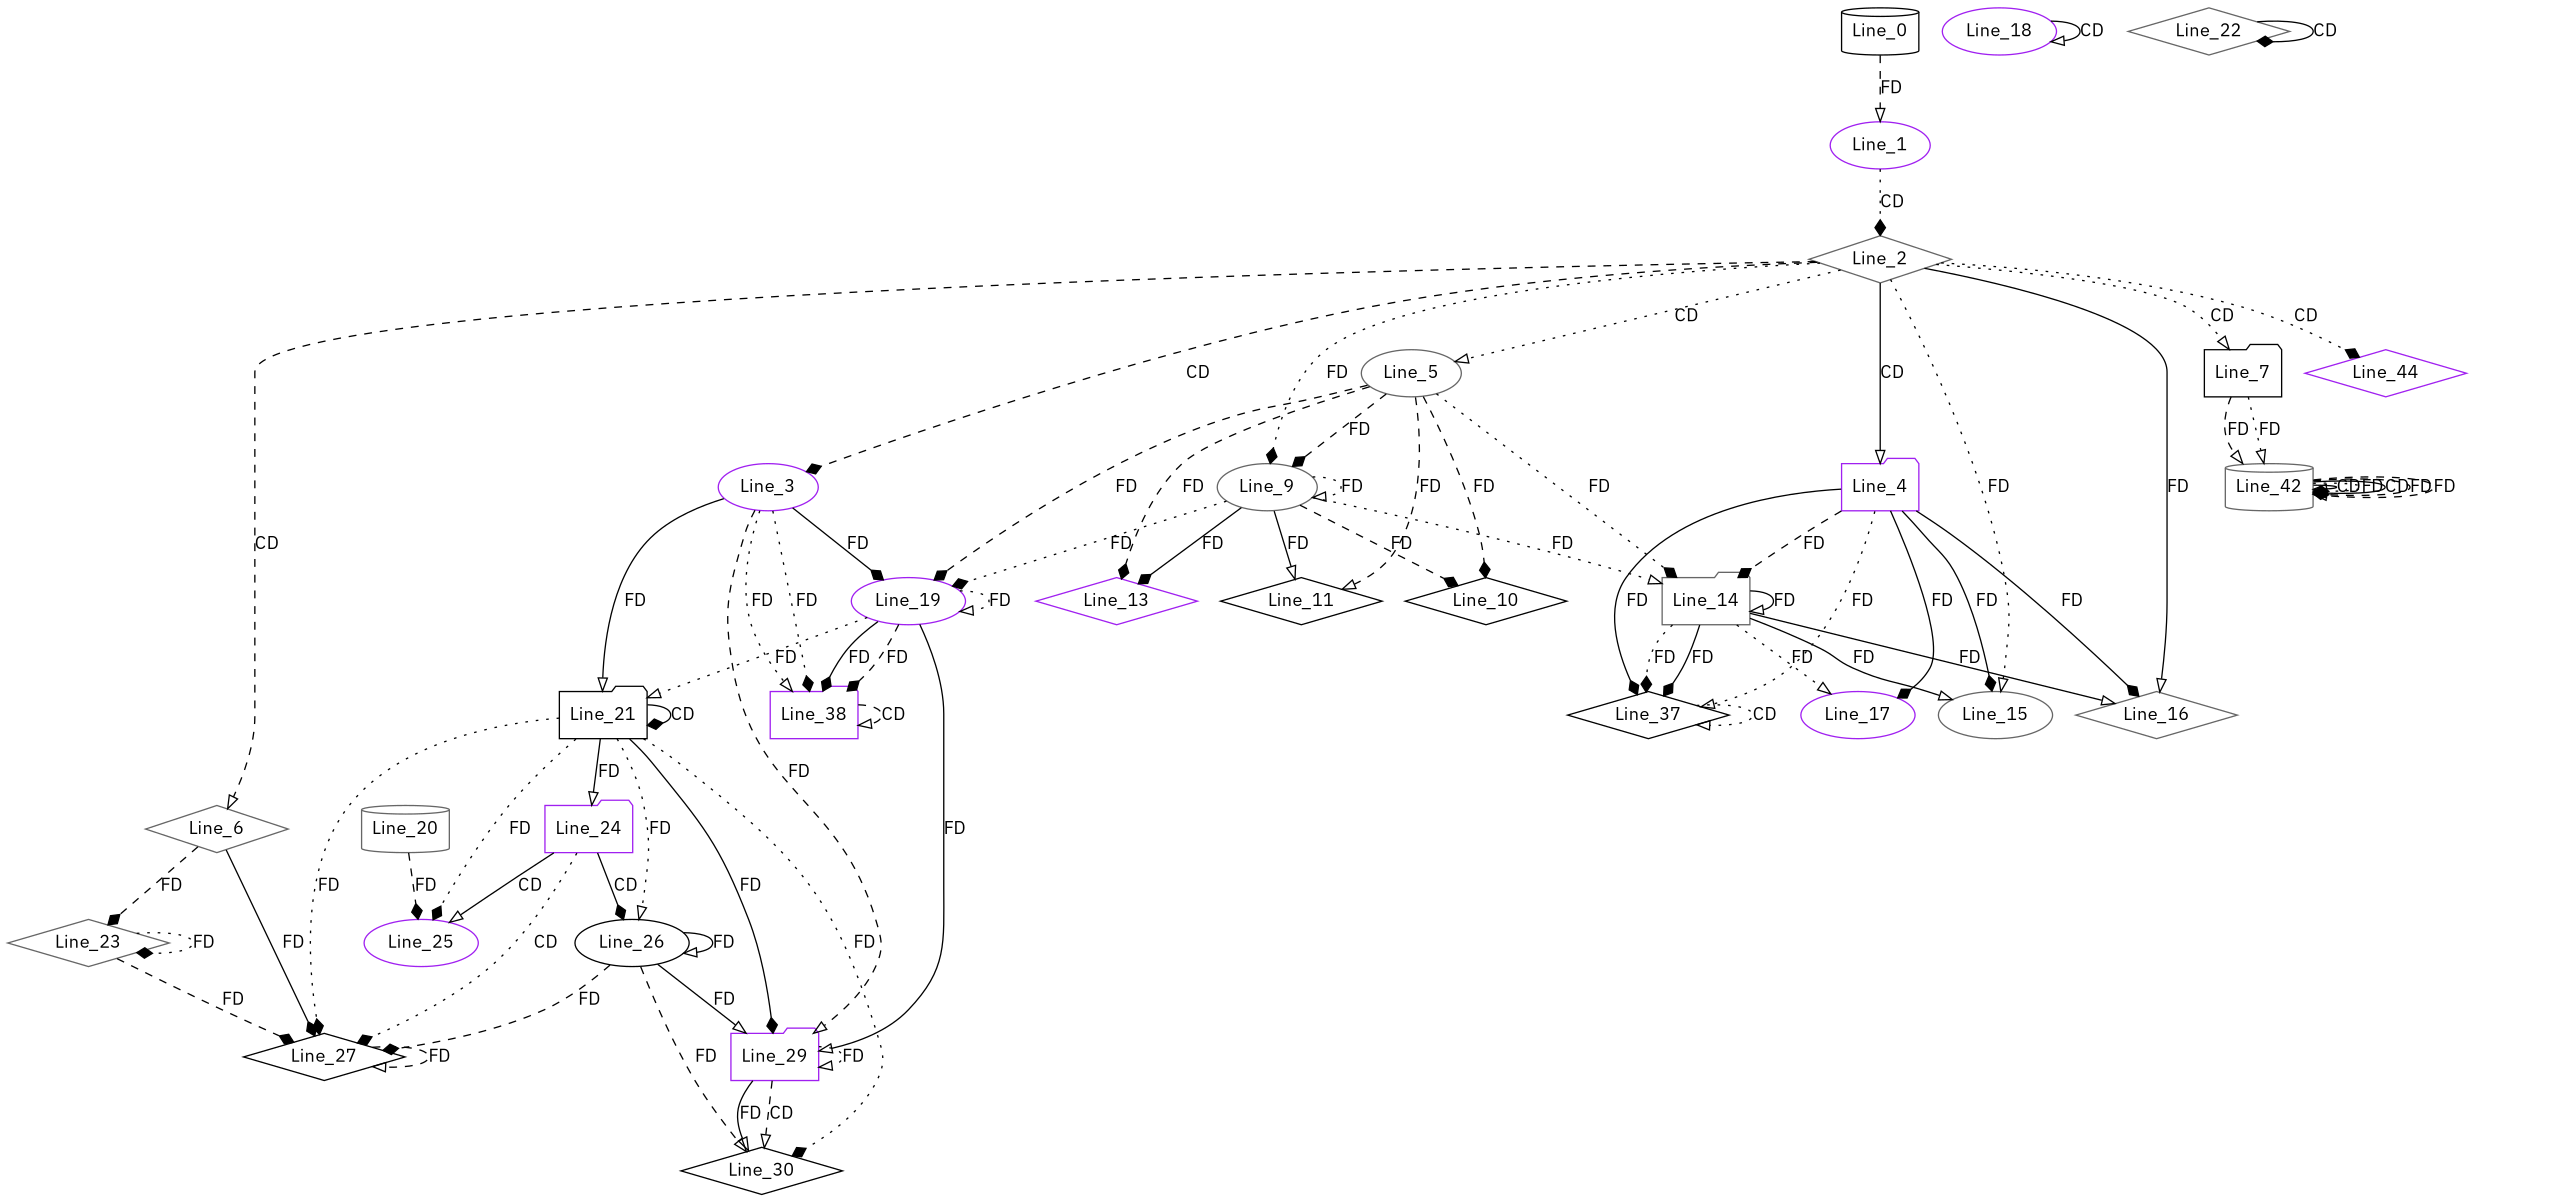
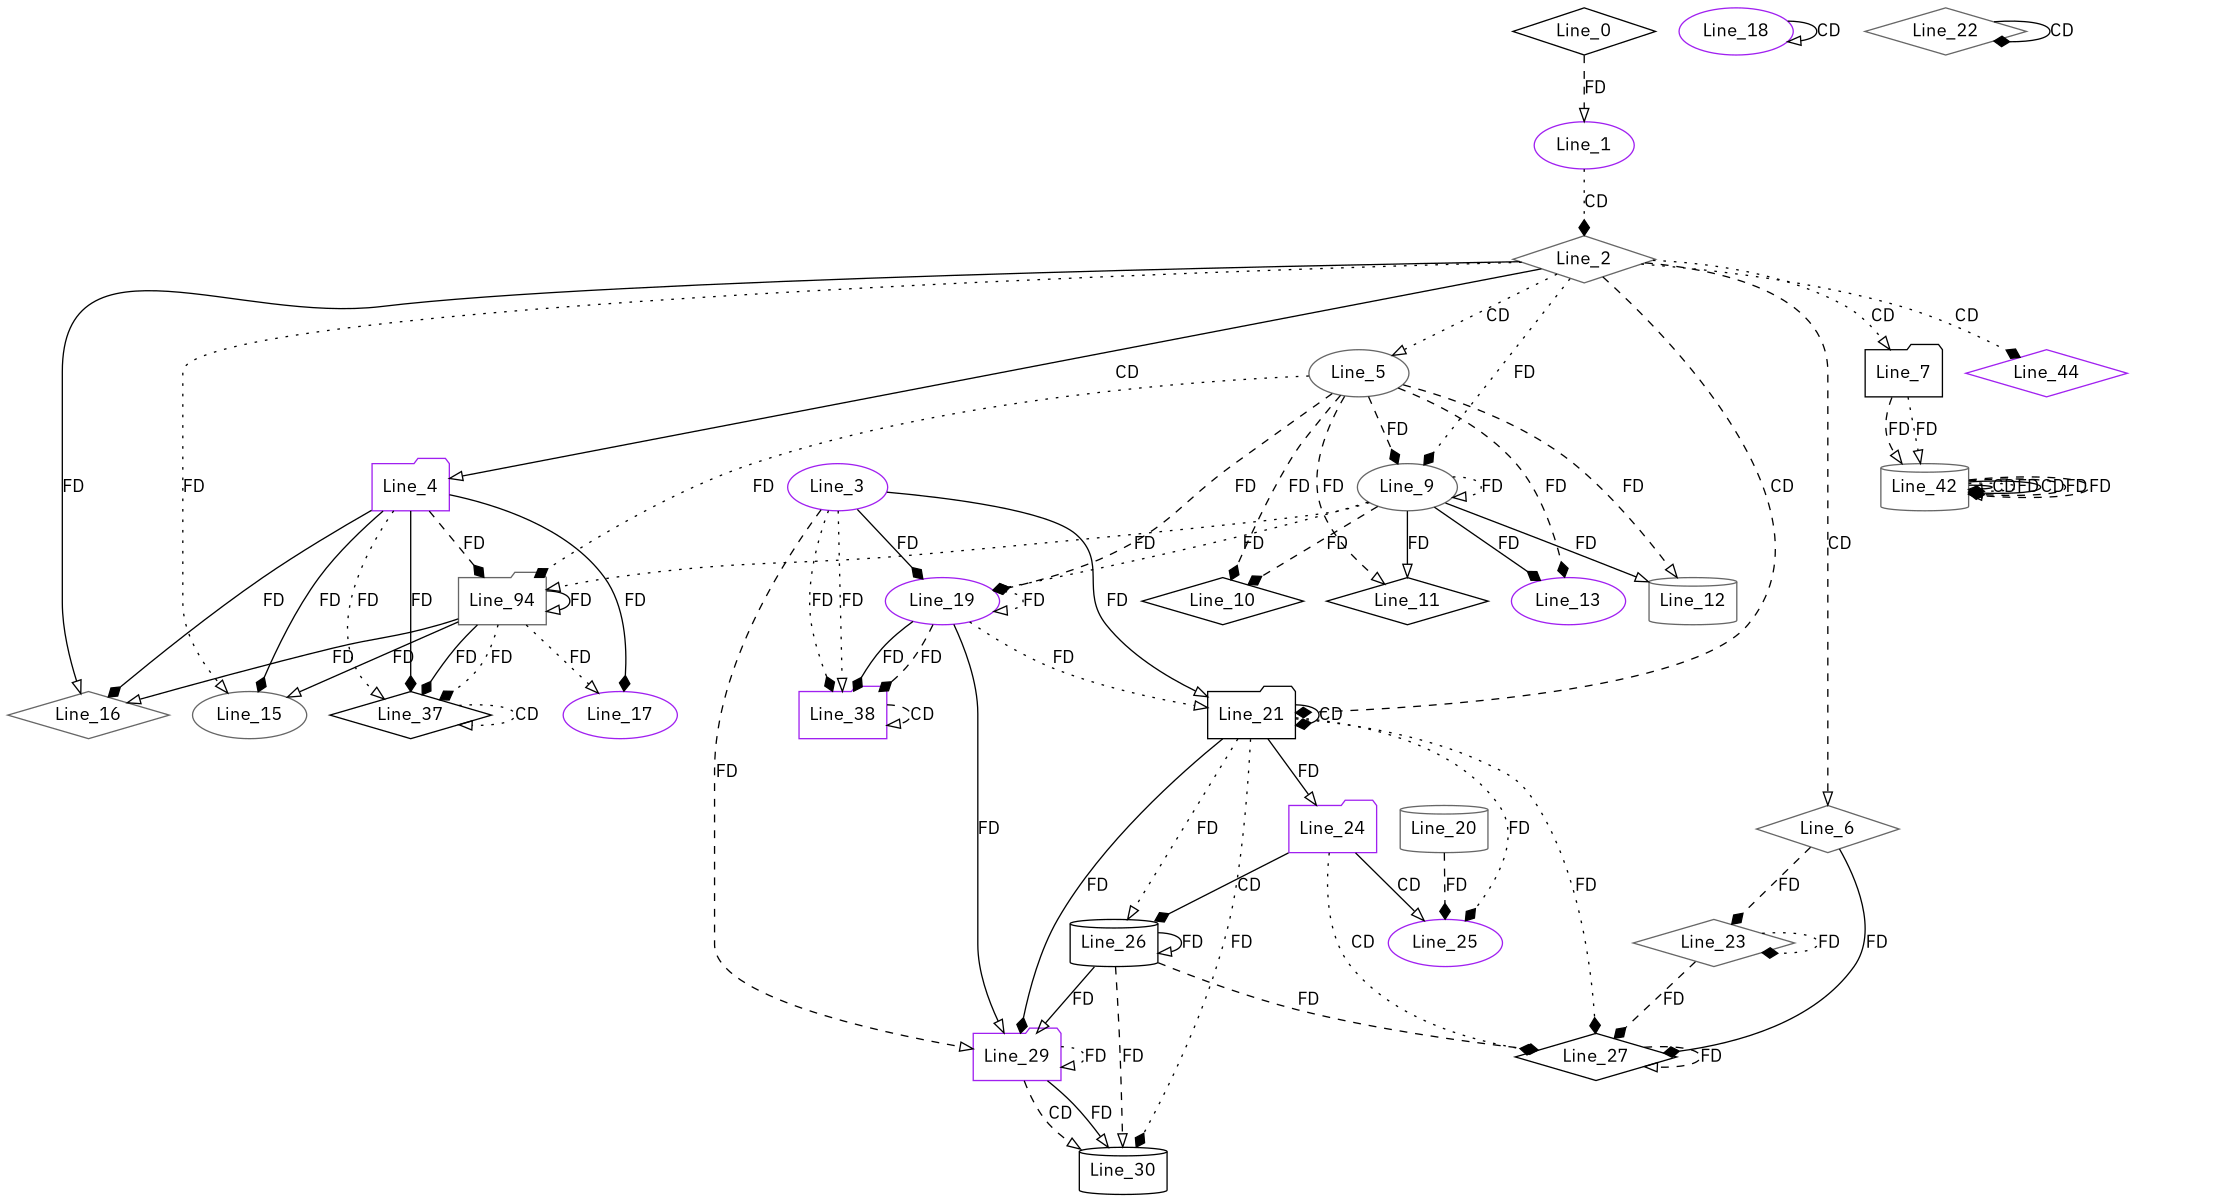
(1880, 31) -> (1584, 31)
(1310, 320) -> (1732, 637)
(1117, 601) -> (1569, 601)
none -> (1693, 601)
(1706, 601) -> (502, 601)
(632, 943) -> (1114, 943)
(762, 1171) -> (1123, 1171)
